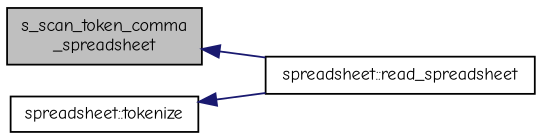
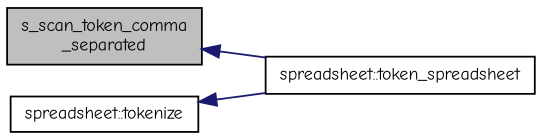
(104, 36) -> (104, 36)
(400, 75) -> (400, 75)
